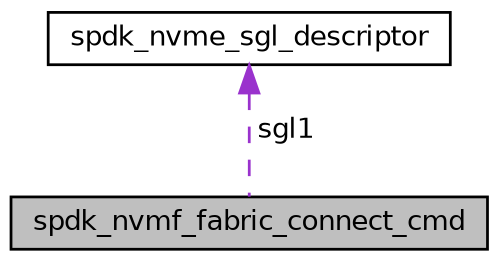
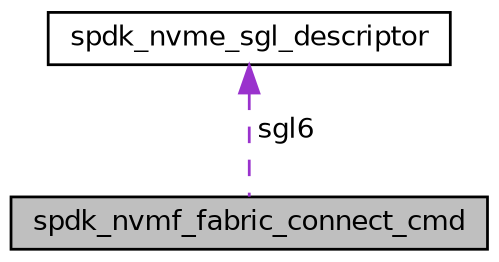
(282, 131) -> (282, 131)
